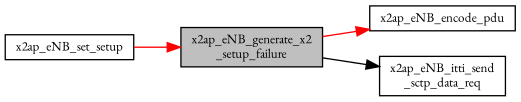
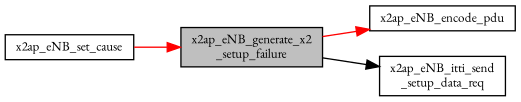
(69, 47) -> (69, 47)
(442, 76) -> (442, 76)
